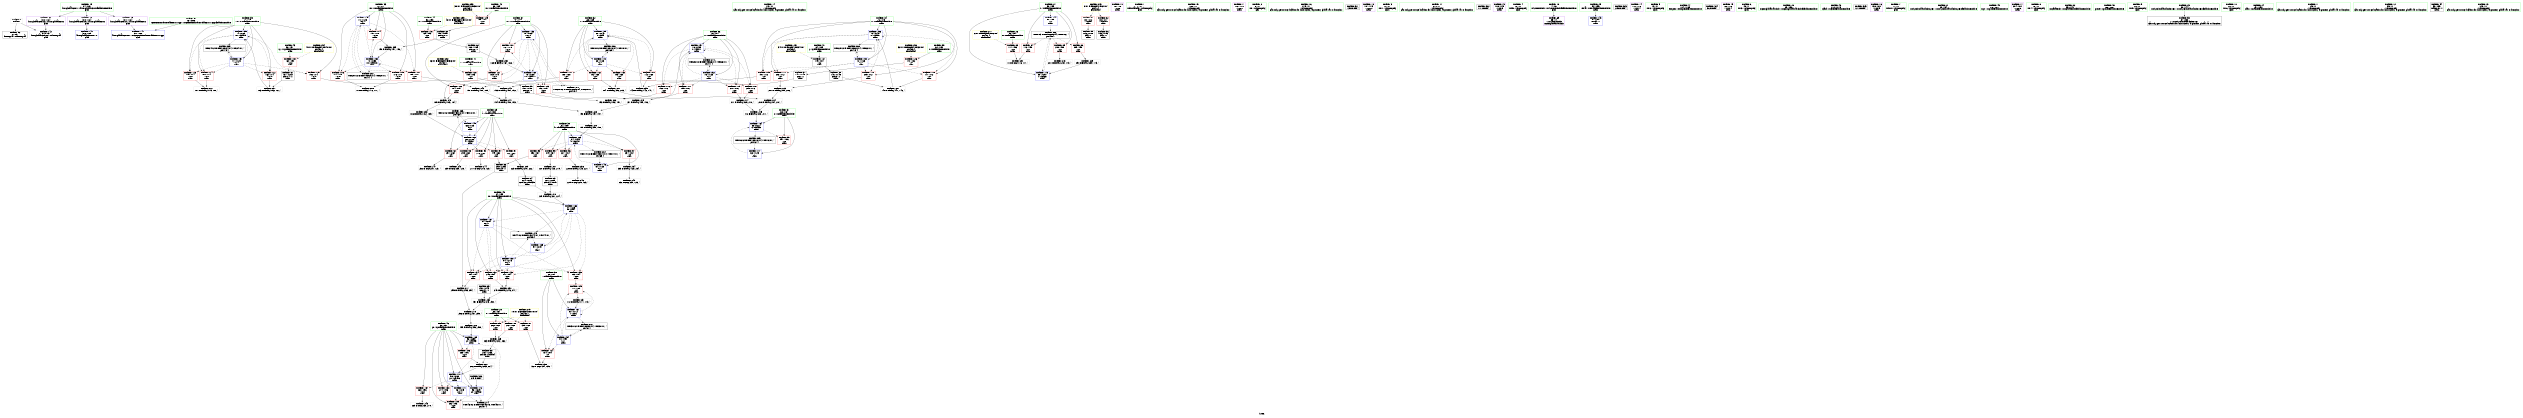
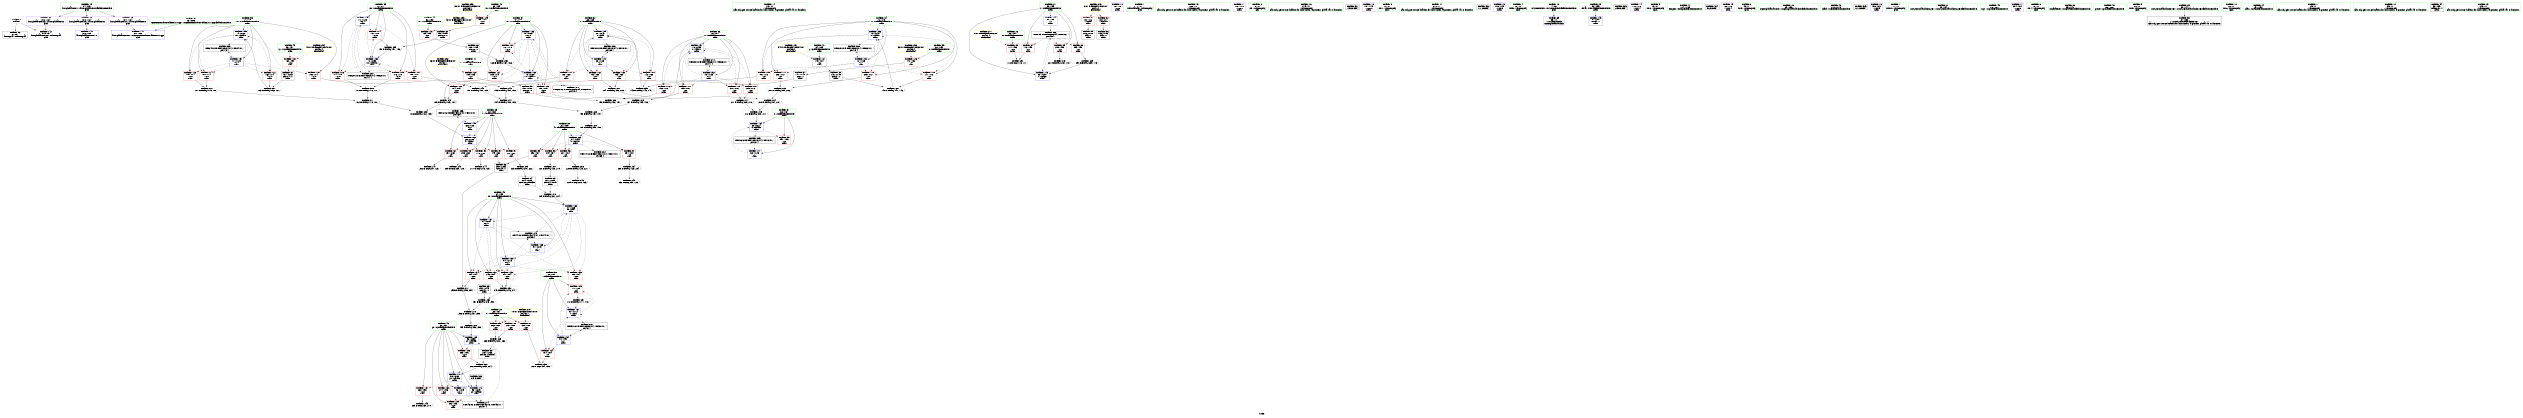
none -> (632, 40)
none -> (368, 101)
(600, 168) -> none
(576, 282) -> (564, 282)
